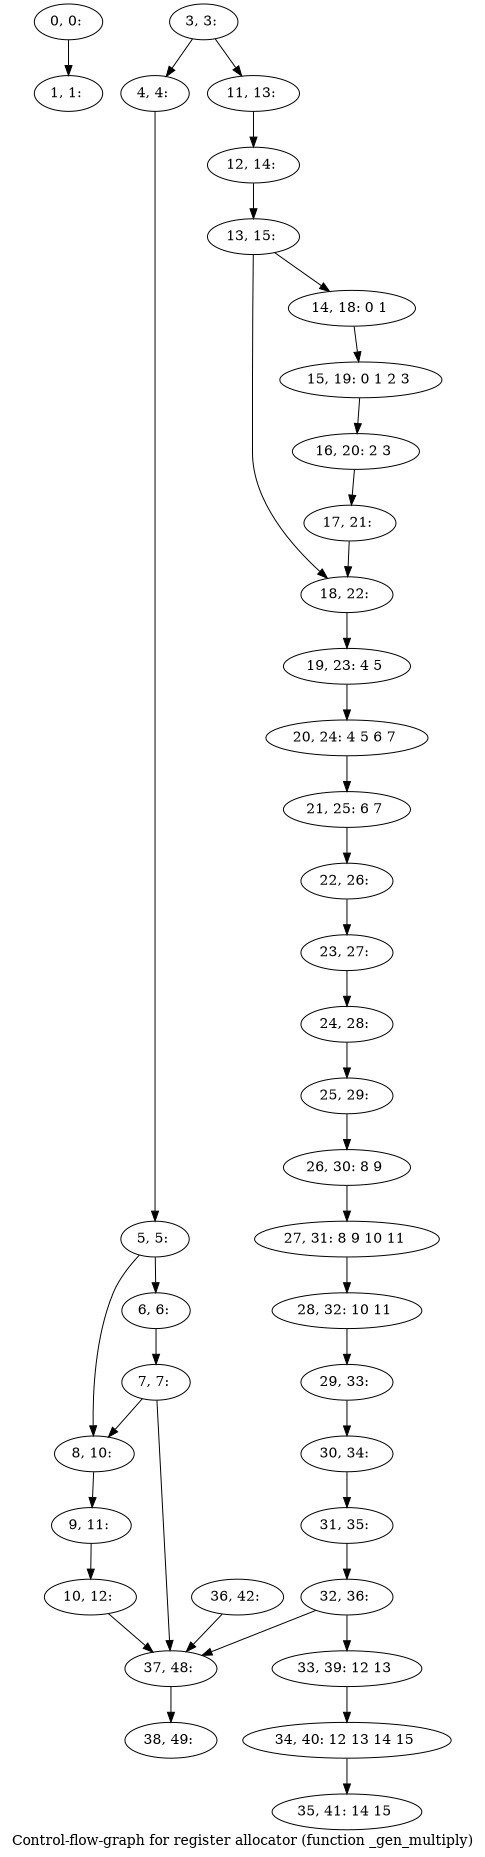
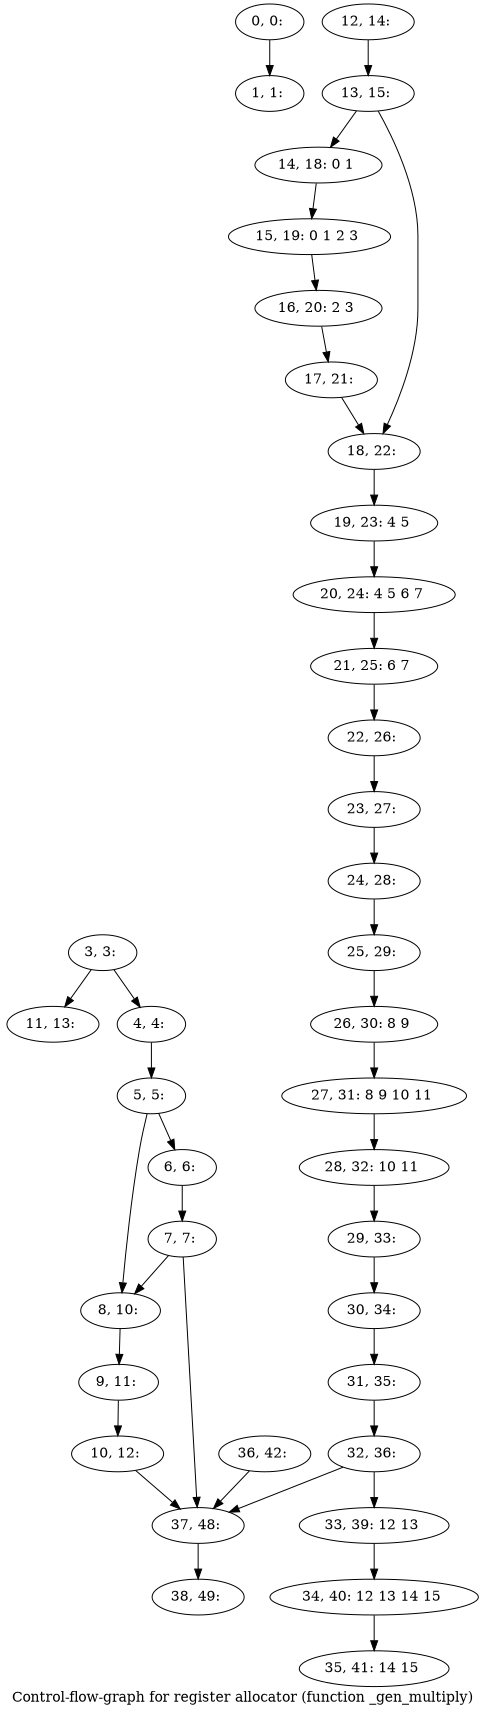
(253, 124) -> none
